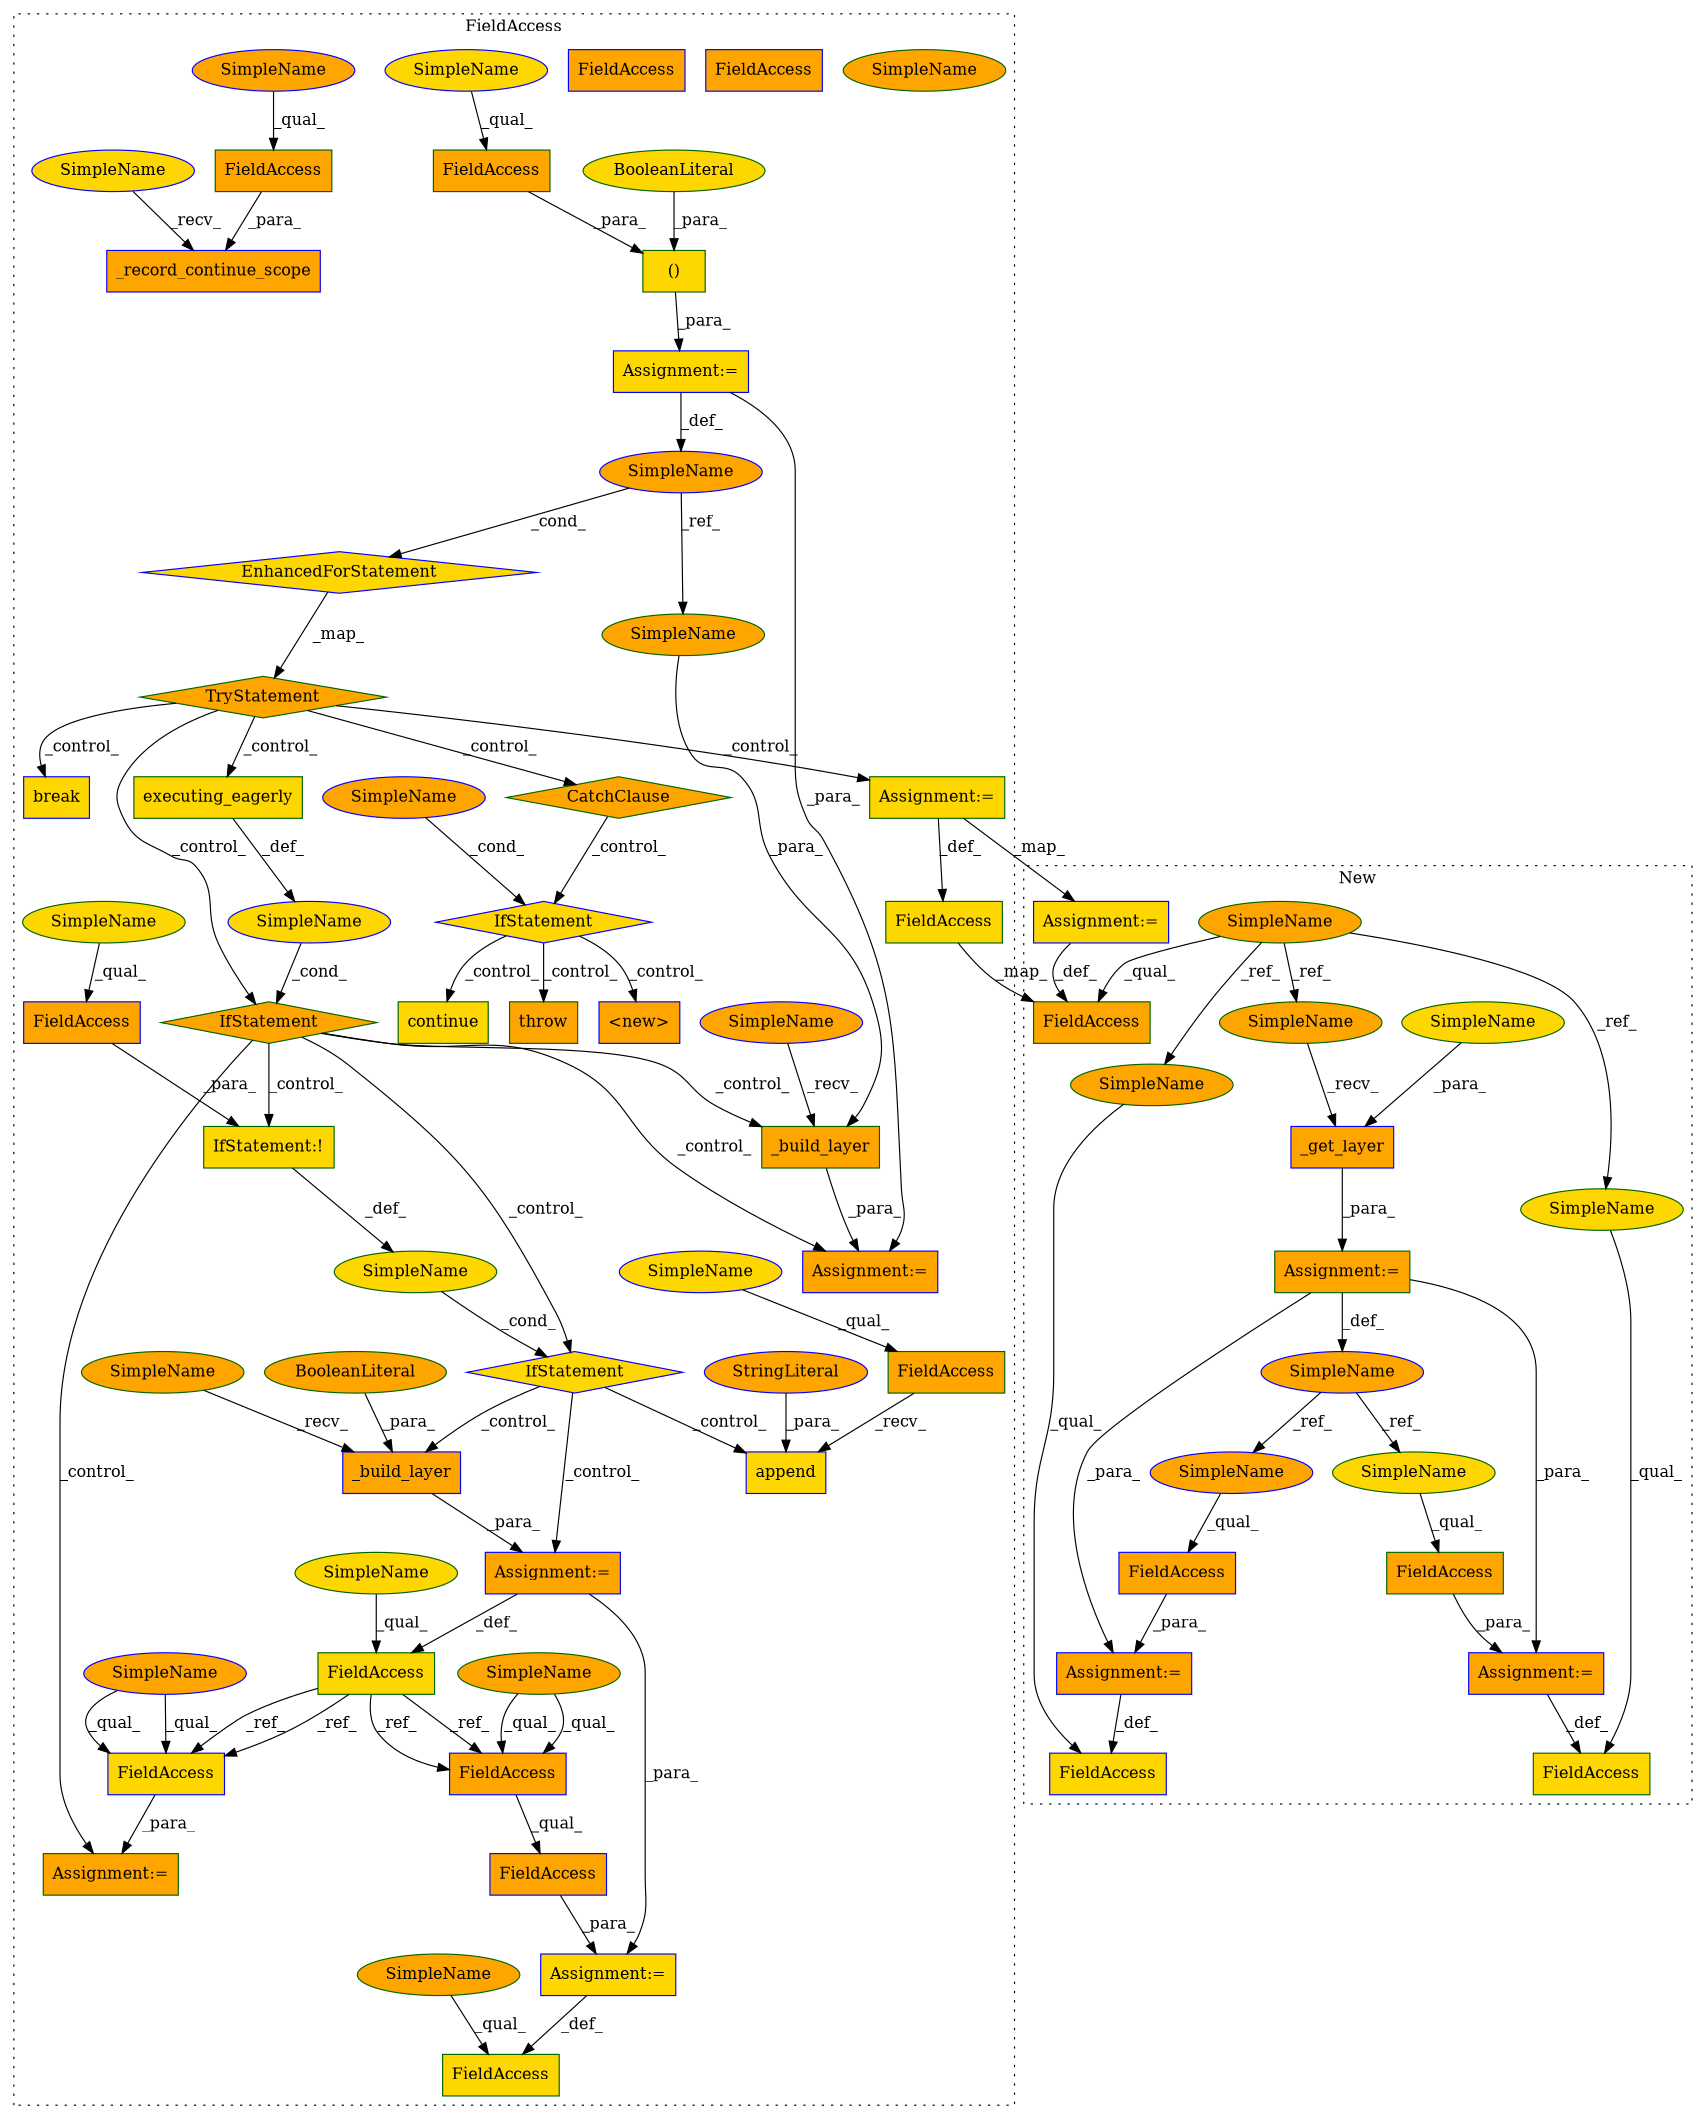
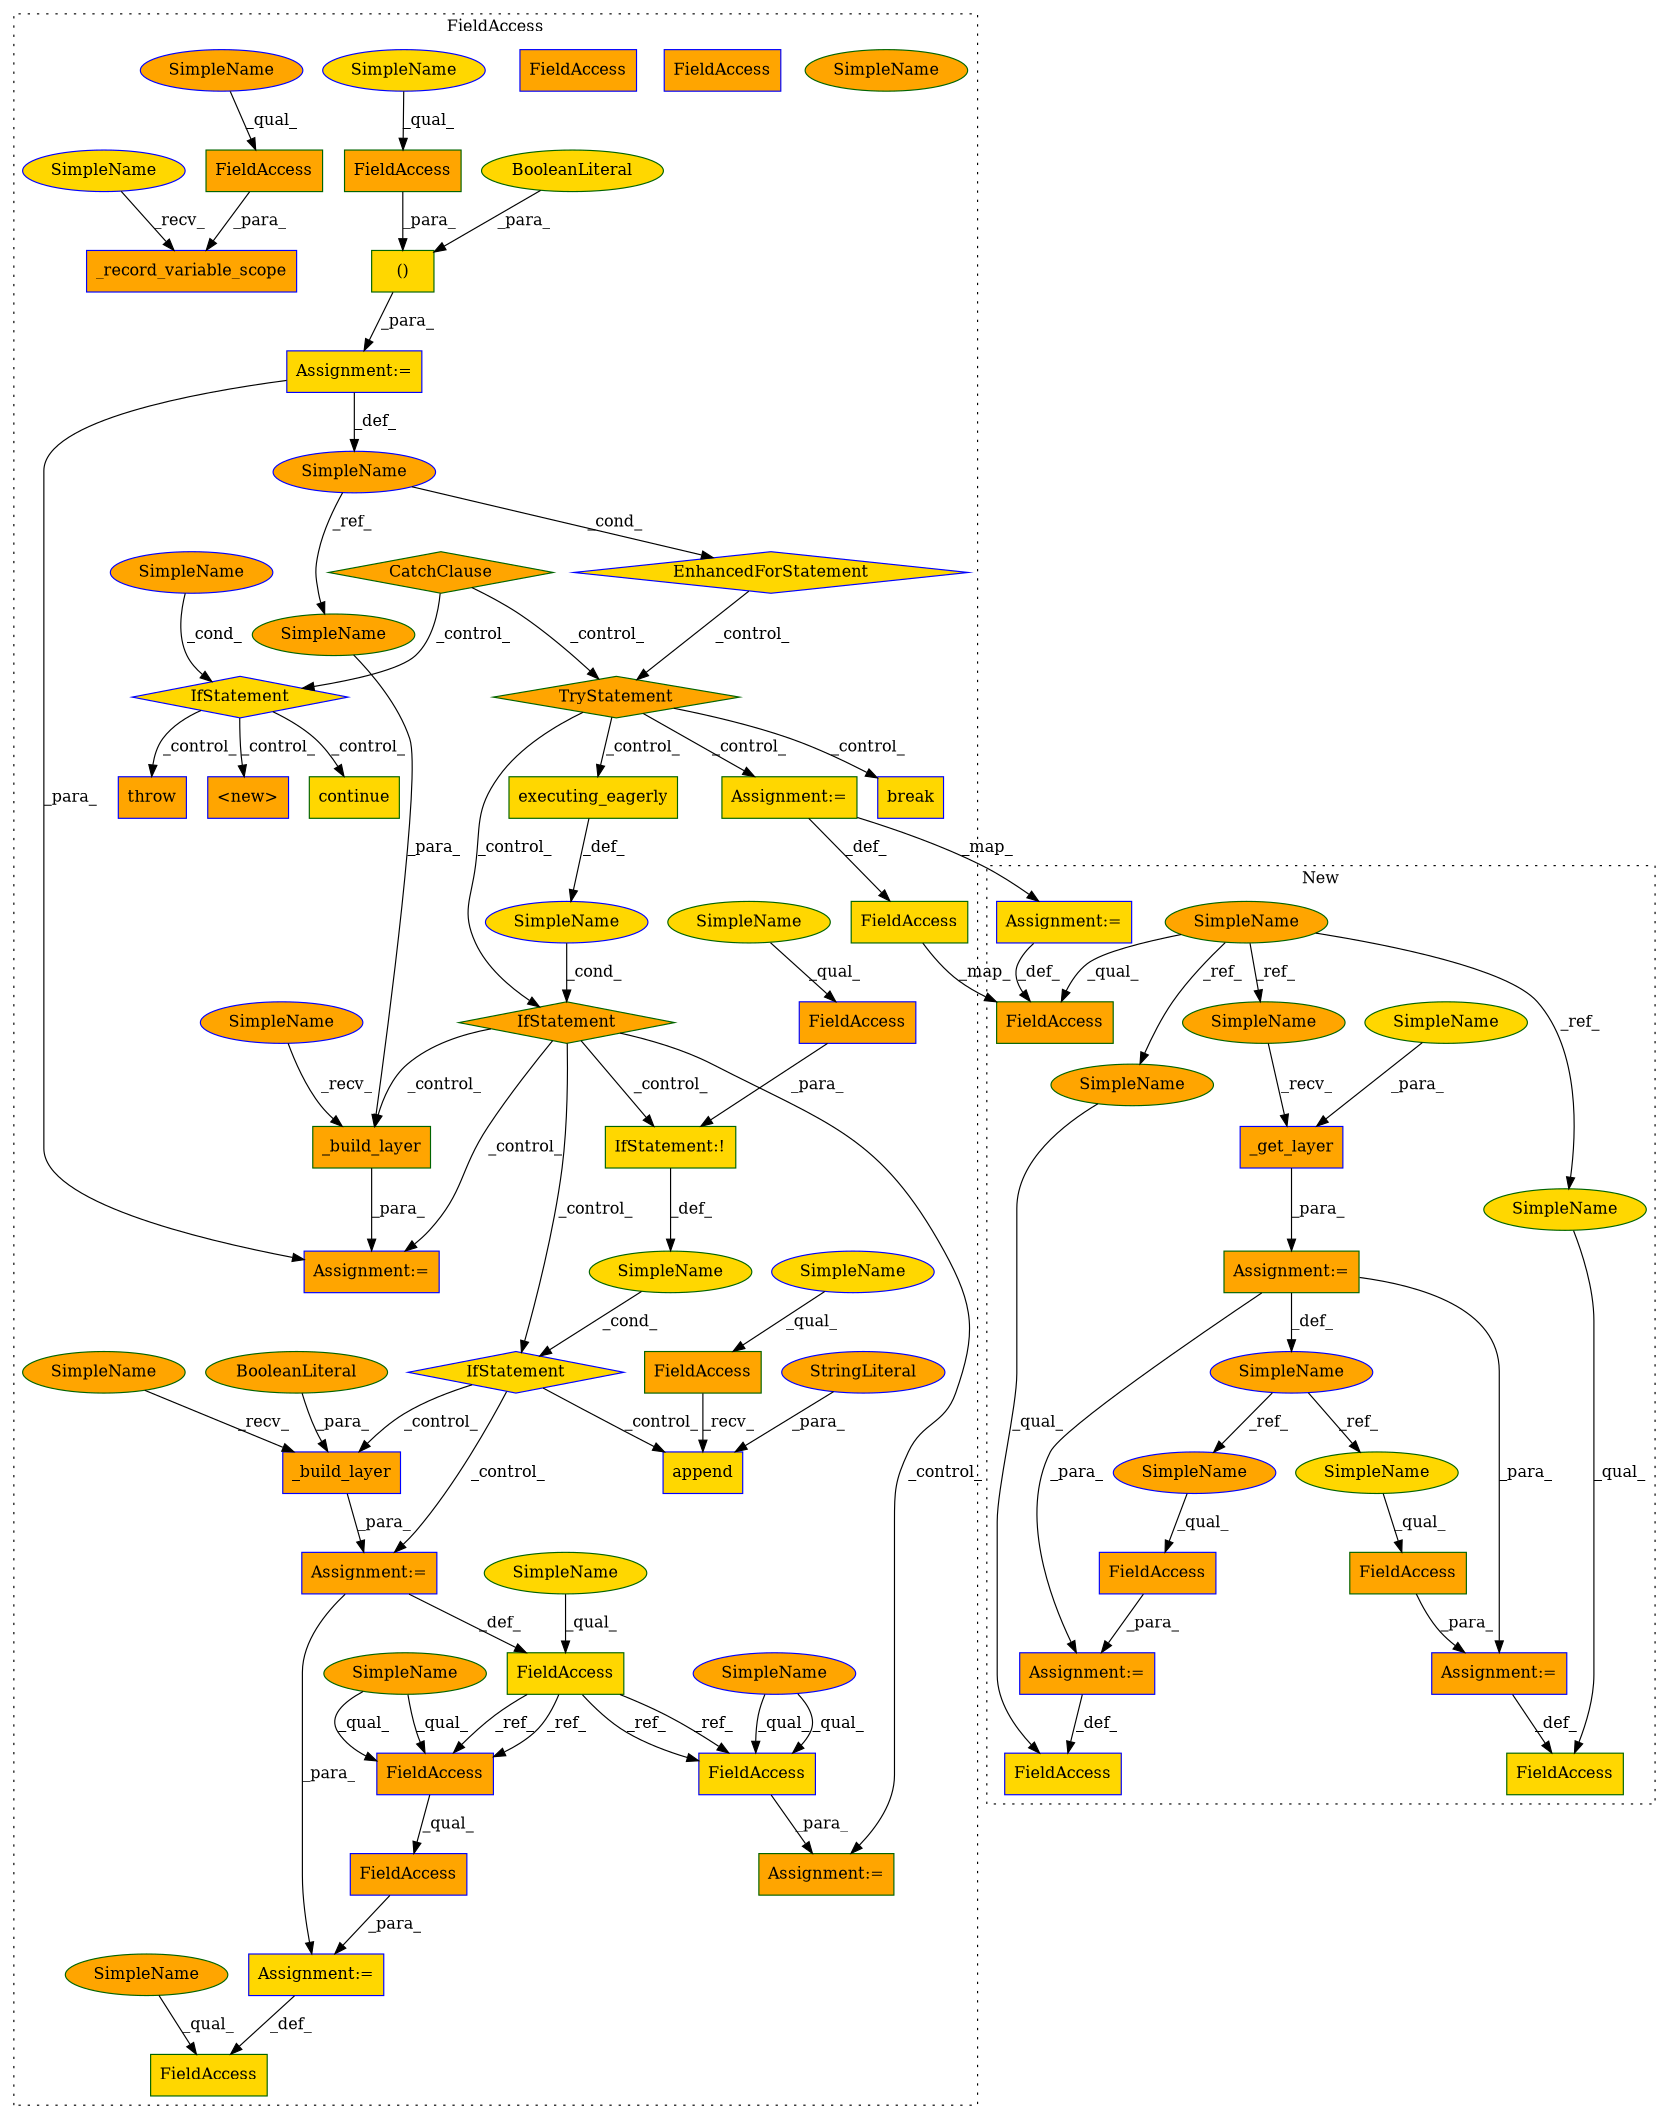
(214, 271) -> (192, 271)
(339, 635) -> (753, 635)
(436, 746) -> (534, 625)
(544, 1023) -> (152, 798)
